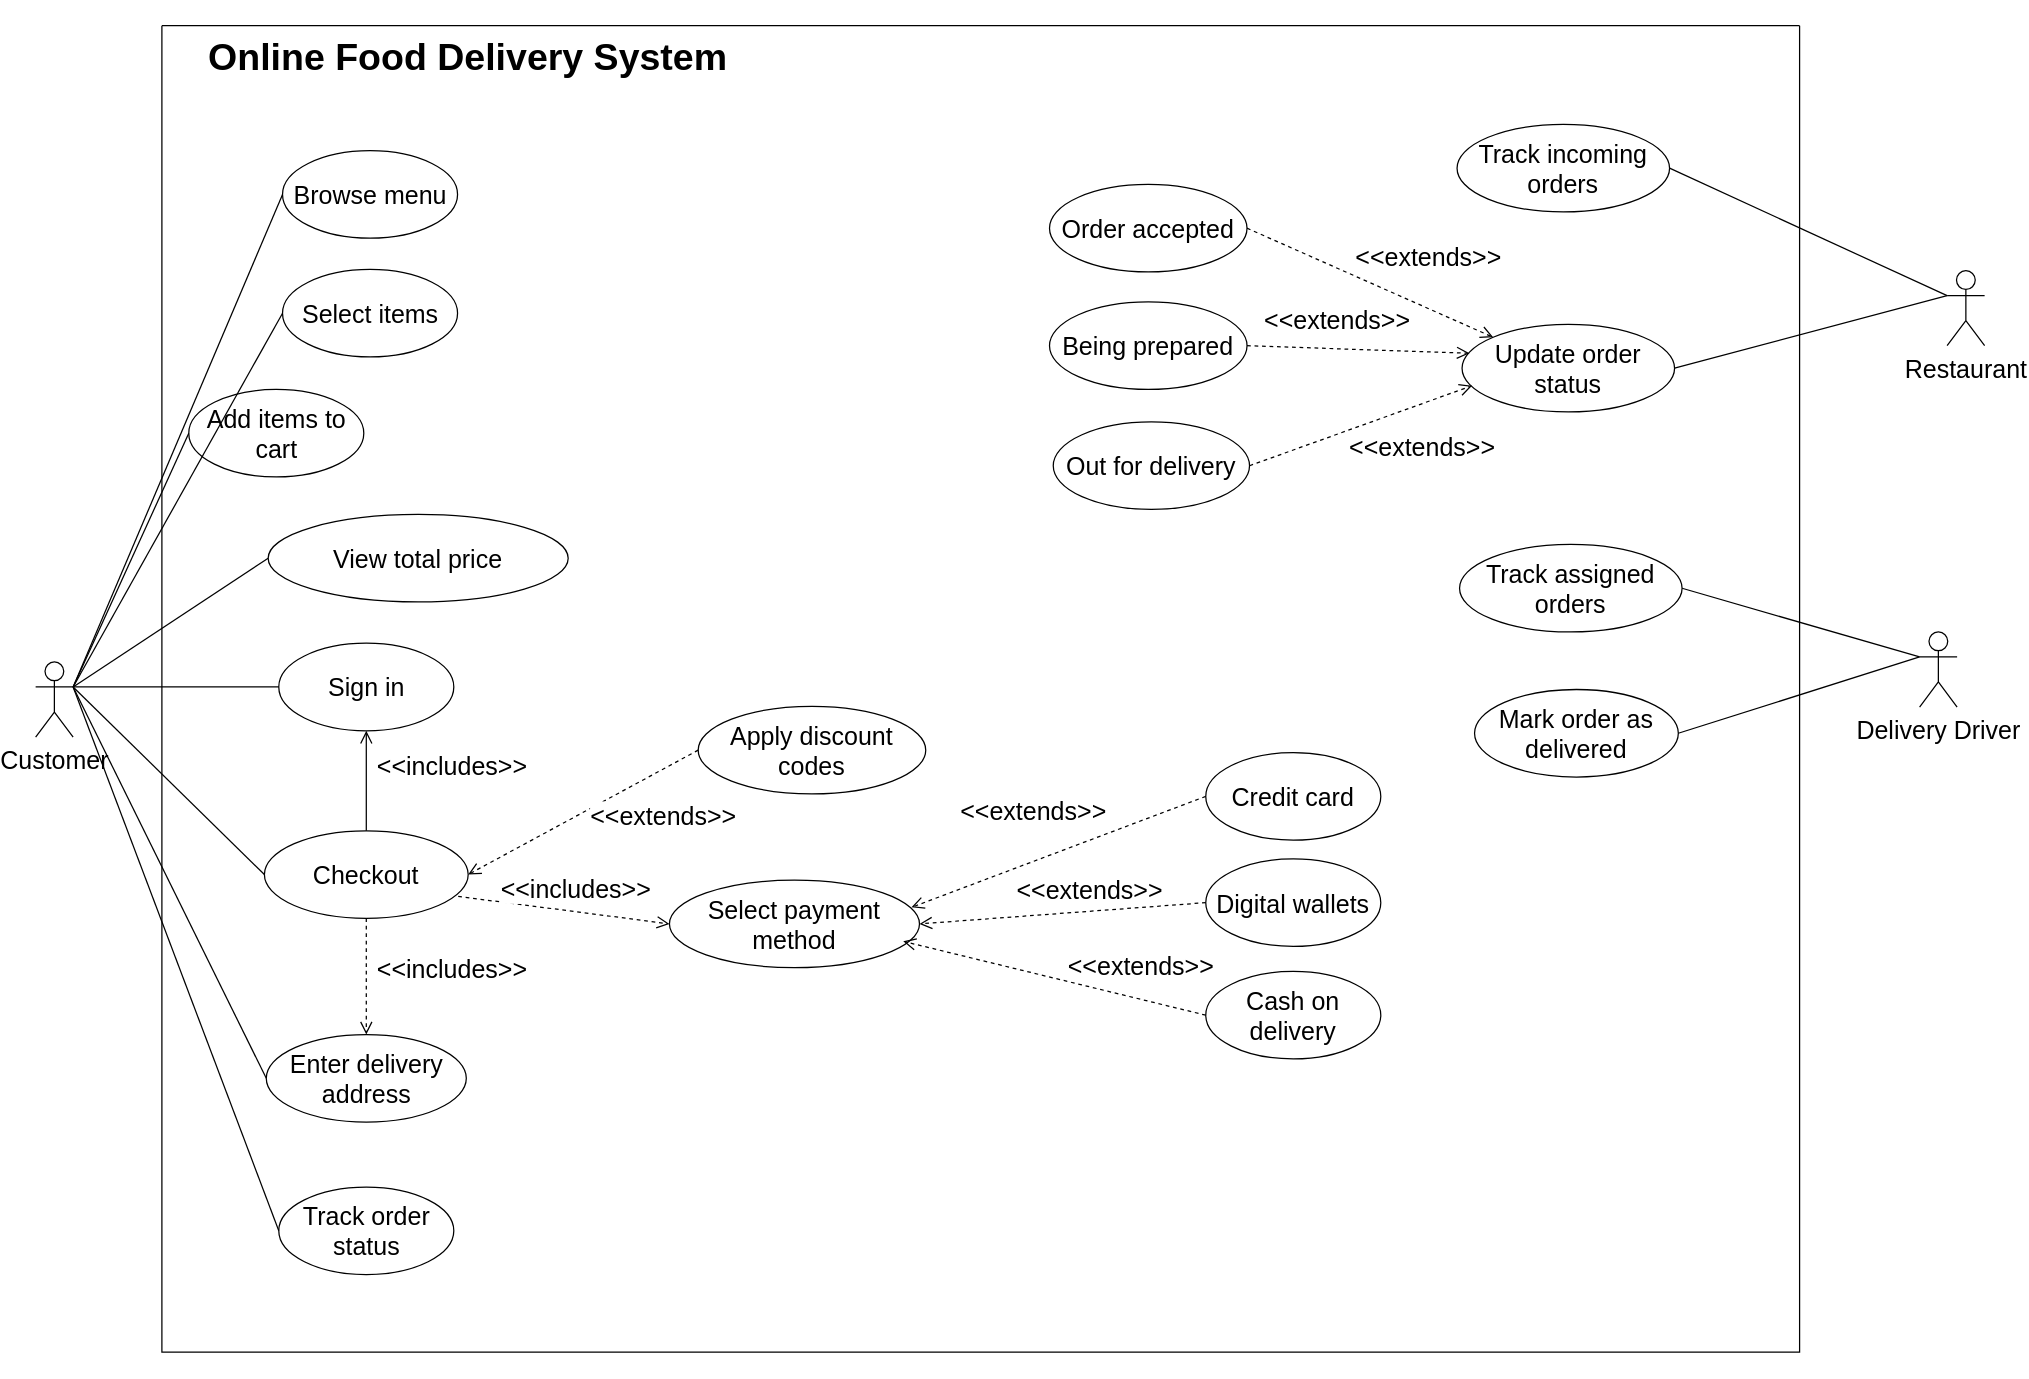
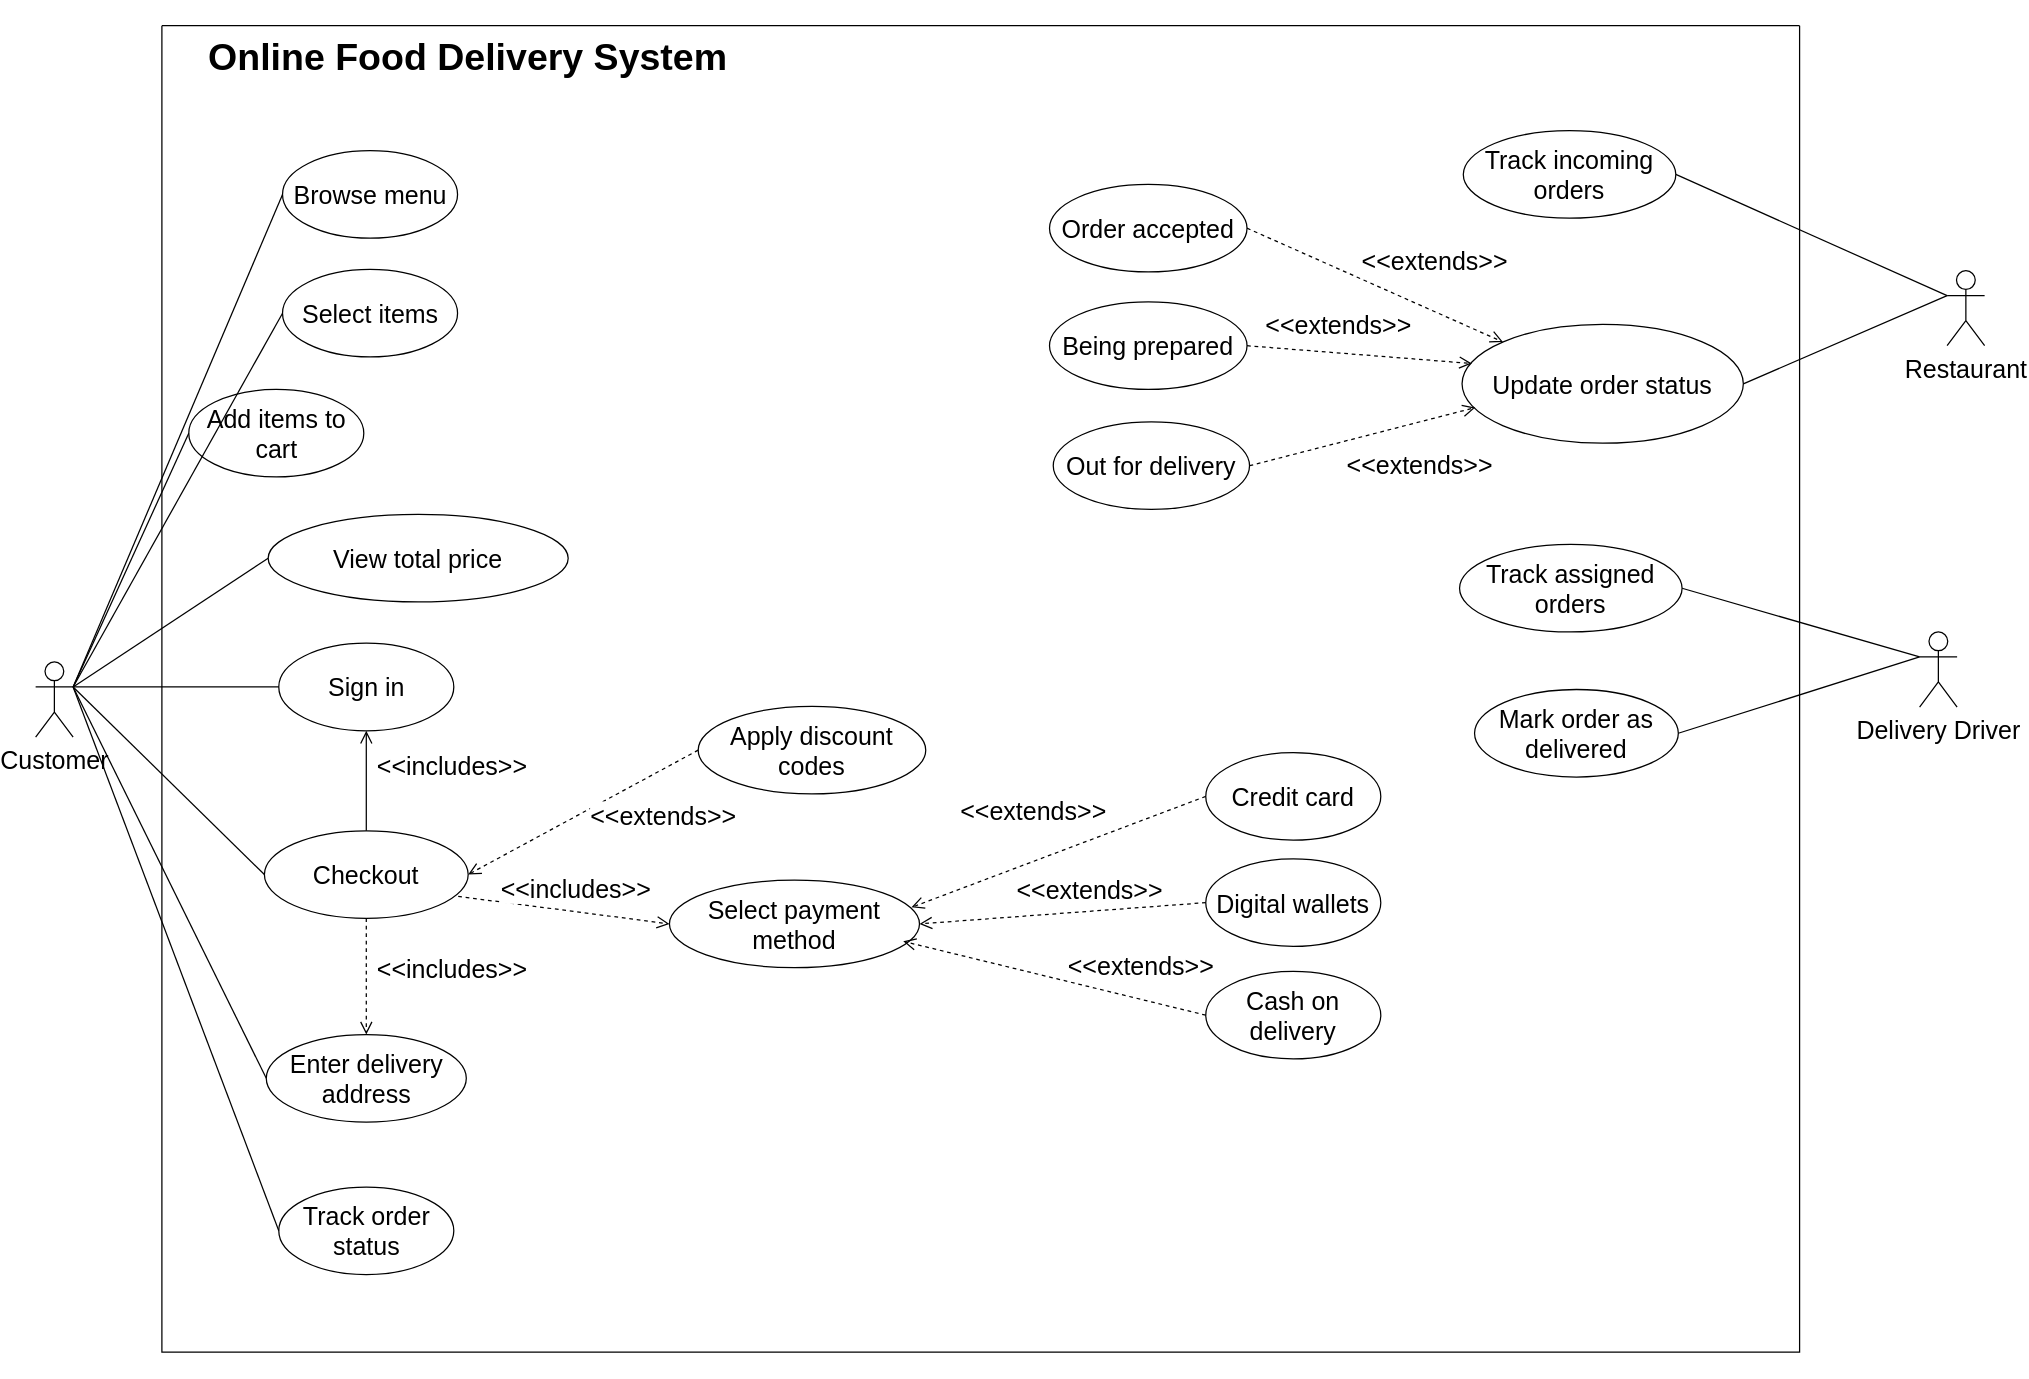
(1563, 168) -> (1569, 174)
(1568, 368) -> (1603, 384)
